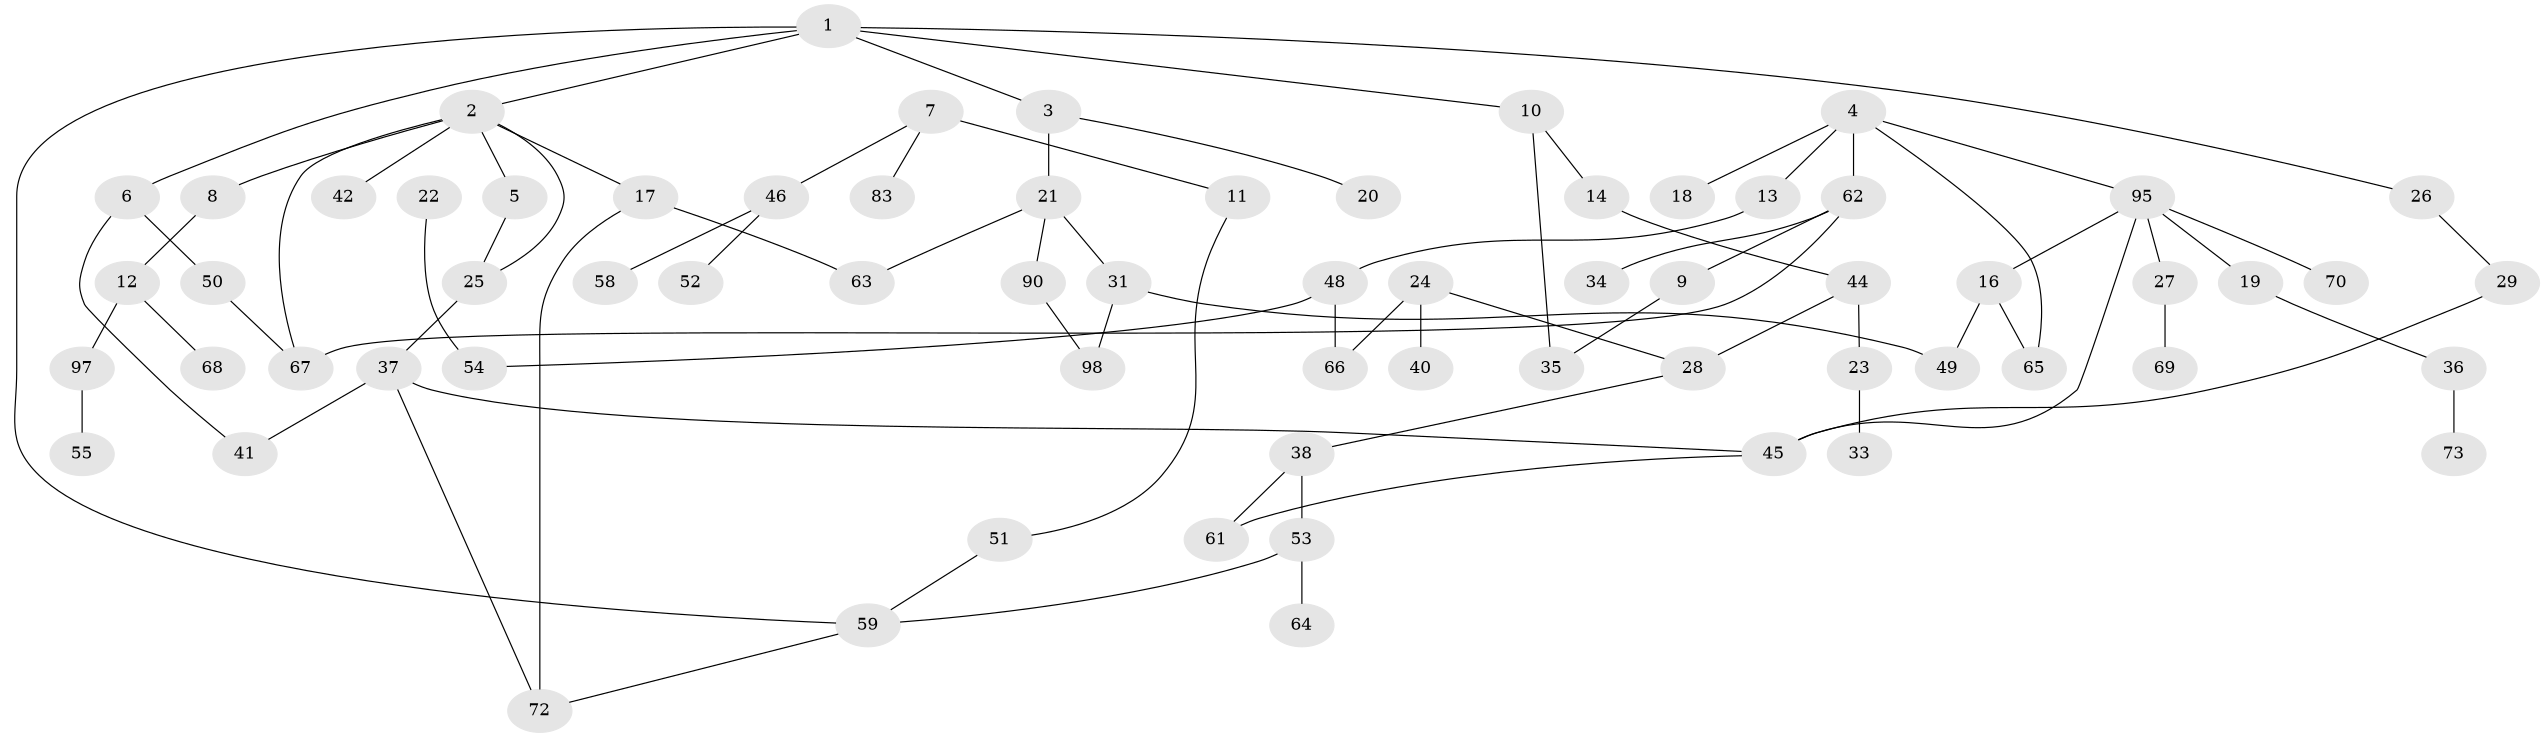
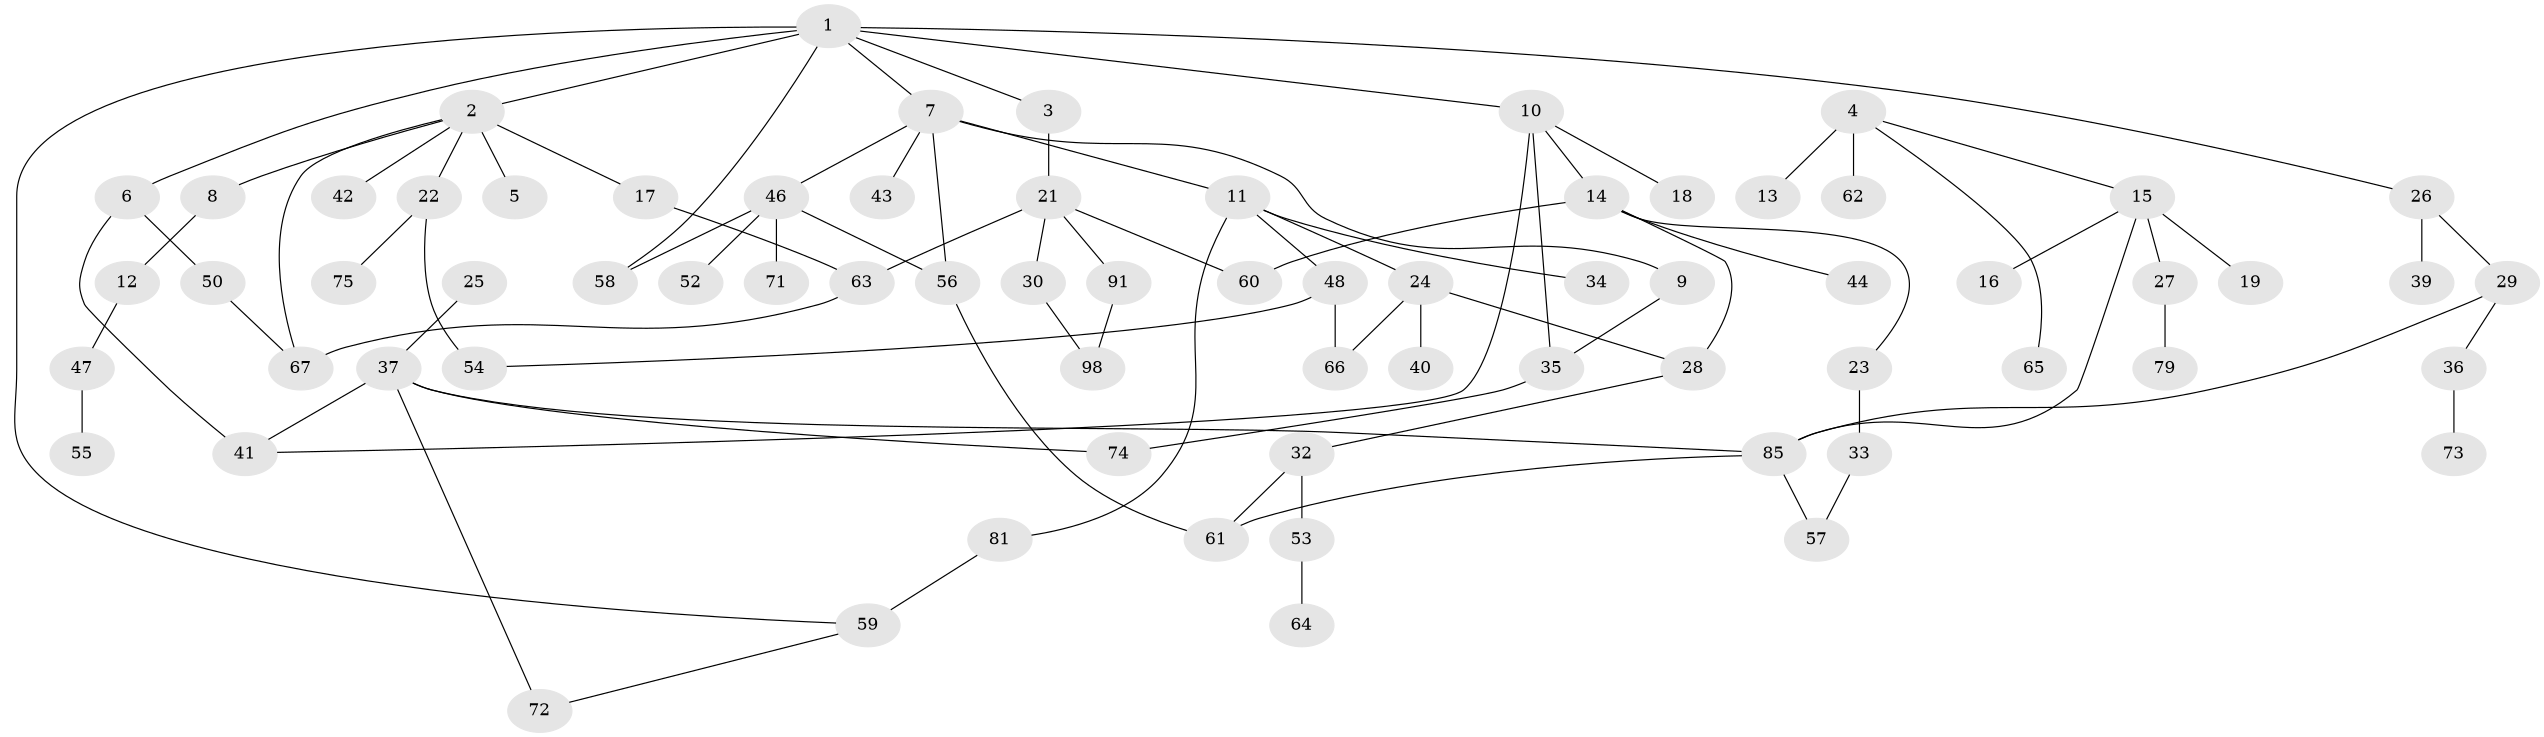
none -> (880, 69)
(1768, 155) -> (1607, 154)
none -> (734, 167)
(564, 196) -> (451, 155)
(882, 197) -> (882, 197)
(1368, 197) -> none
(2142, 197) -> (2142, 197)
(1730, 239) -> (1436, 255)
(495, 240) -> none
none -> (1330, 240)
(1552, 240) -> (1287, 240)
(1768, 240) -> (1306, 202)
none -> (344, 283)
none -> (776, 283)
none -> (948, 283)
(1033, 283) -> (1033, 283)
(1119, 283) -> (1119, 283)
none -> (1250, 283)
(2336, 283) -> none
none -> (2422, 283)
(1859, 326) -> (1813, 233)
(2012, 326) -> none
(2351, 328) -> (2481, 326)
(1767, 330) -> (1716, 256)
(1175, 333) -> (582, 327)
(82, 369) -> (82, 369)
(213, 369) -> none
(1947, 369) -> none
(2165, 369) -> (2165, 369)
(540, 434) -> none
none -> (933, 434)
none -> (1119, 454)
(1302, 454) -> (1302, 454)
(1774, 454) -> (1774, 454)
(1000, 540) -> (1000, 540)
none -> (1817, 540)
(1091, 599) -> none
